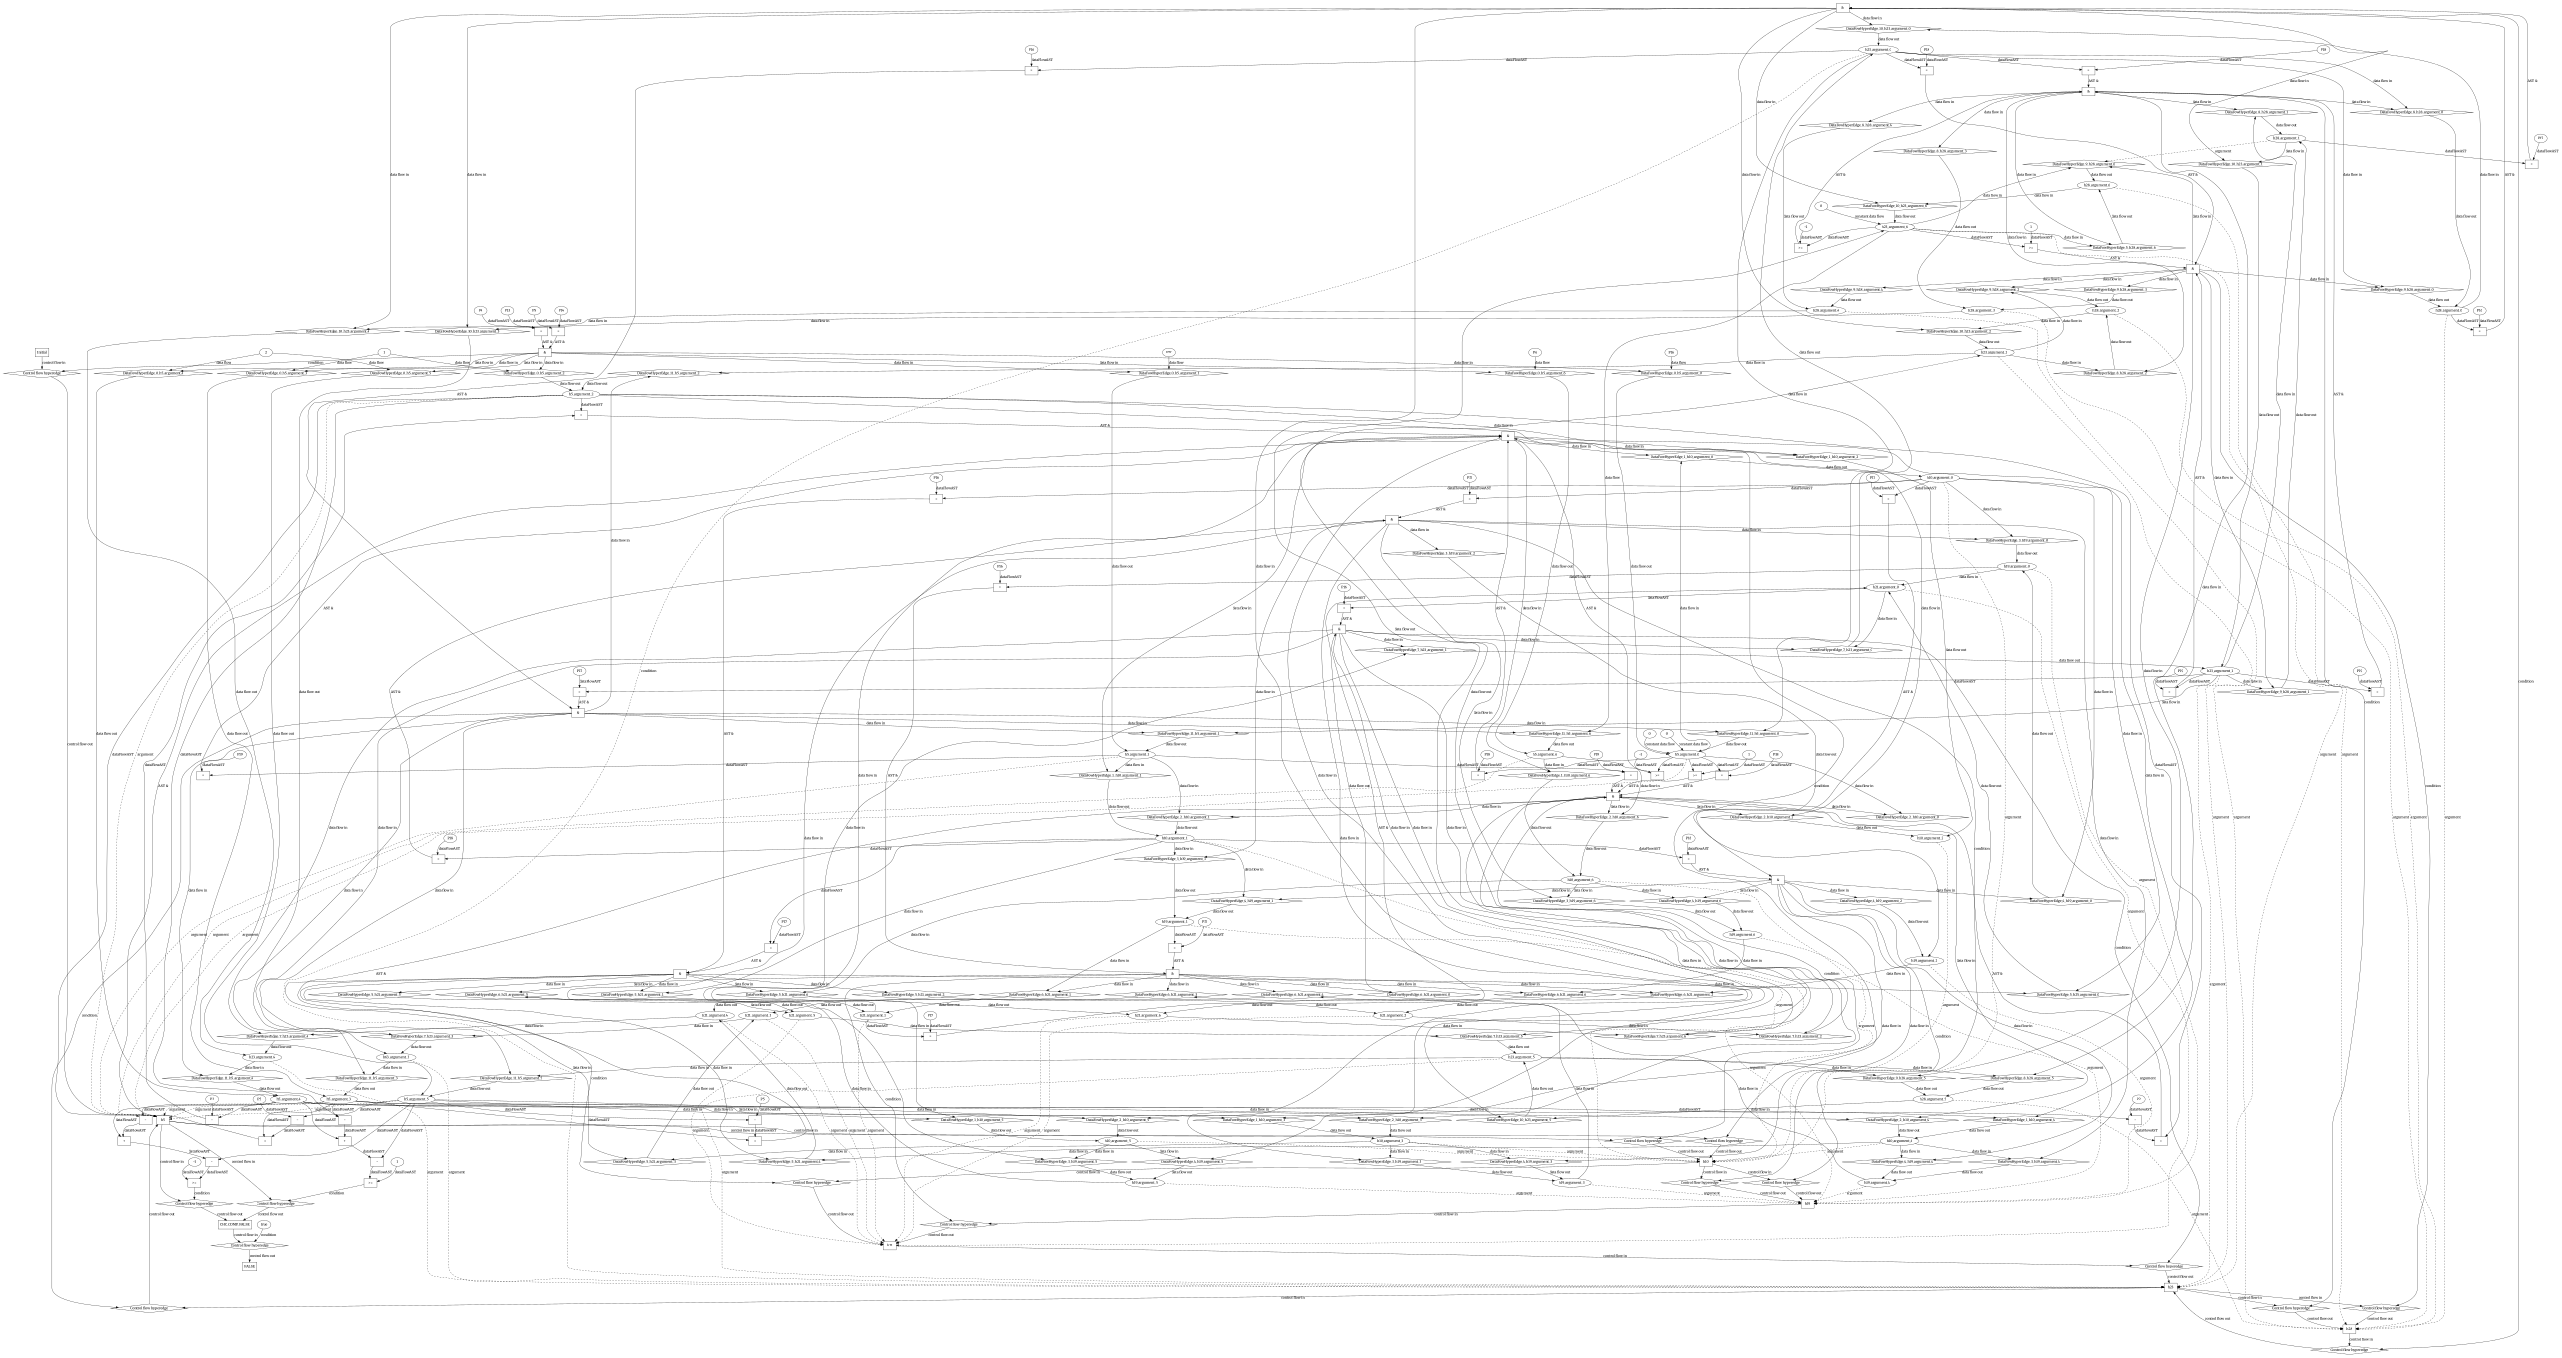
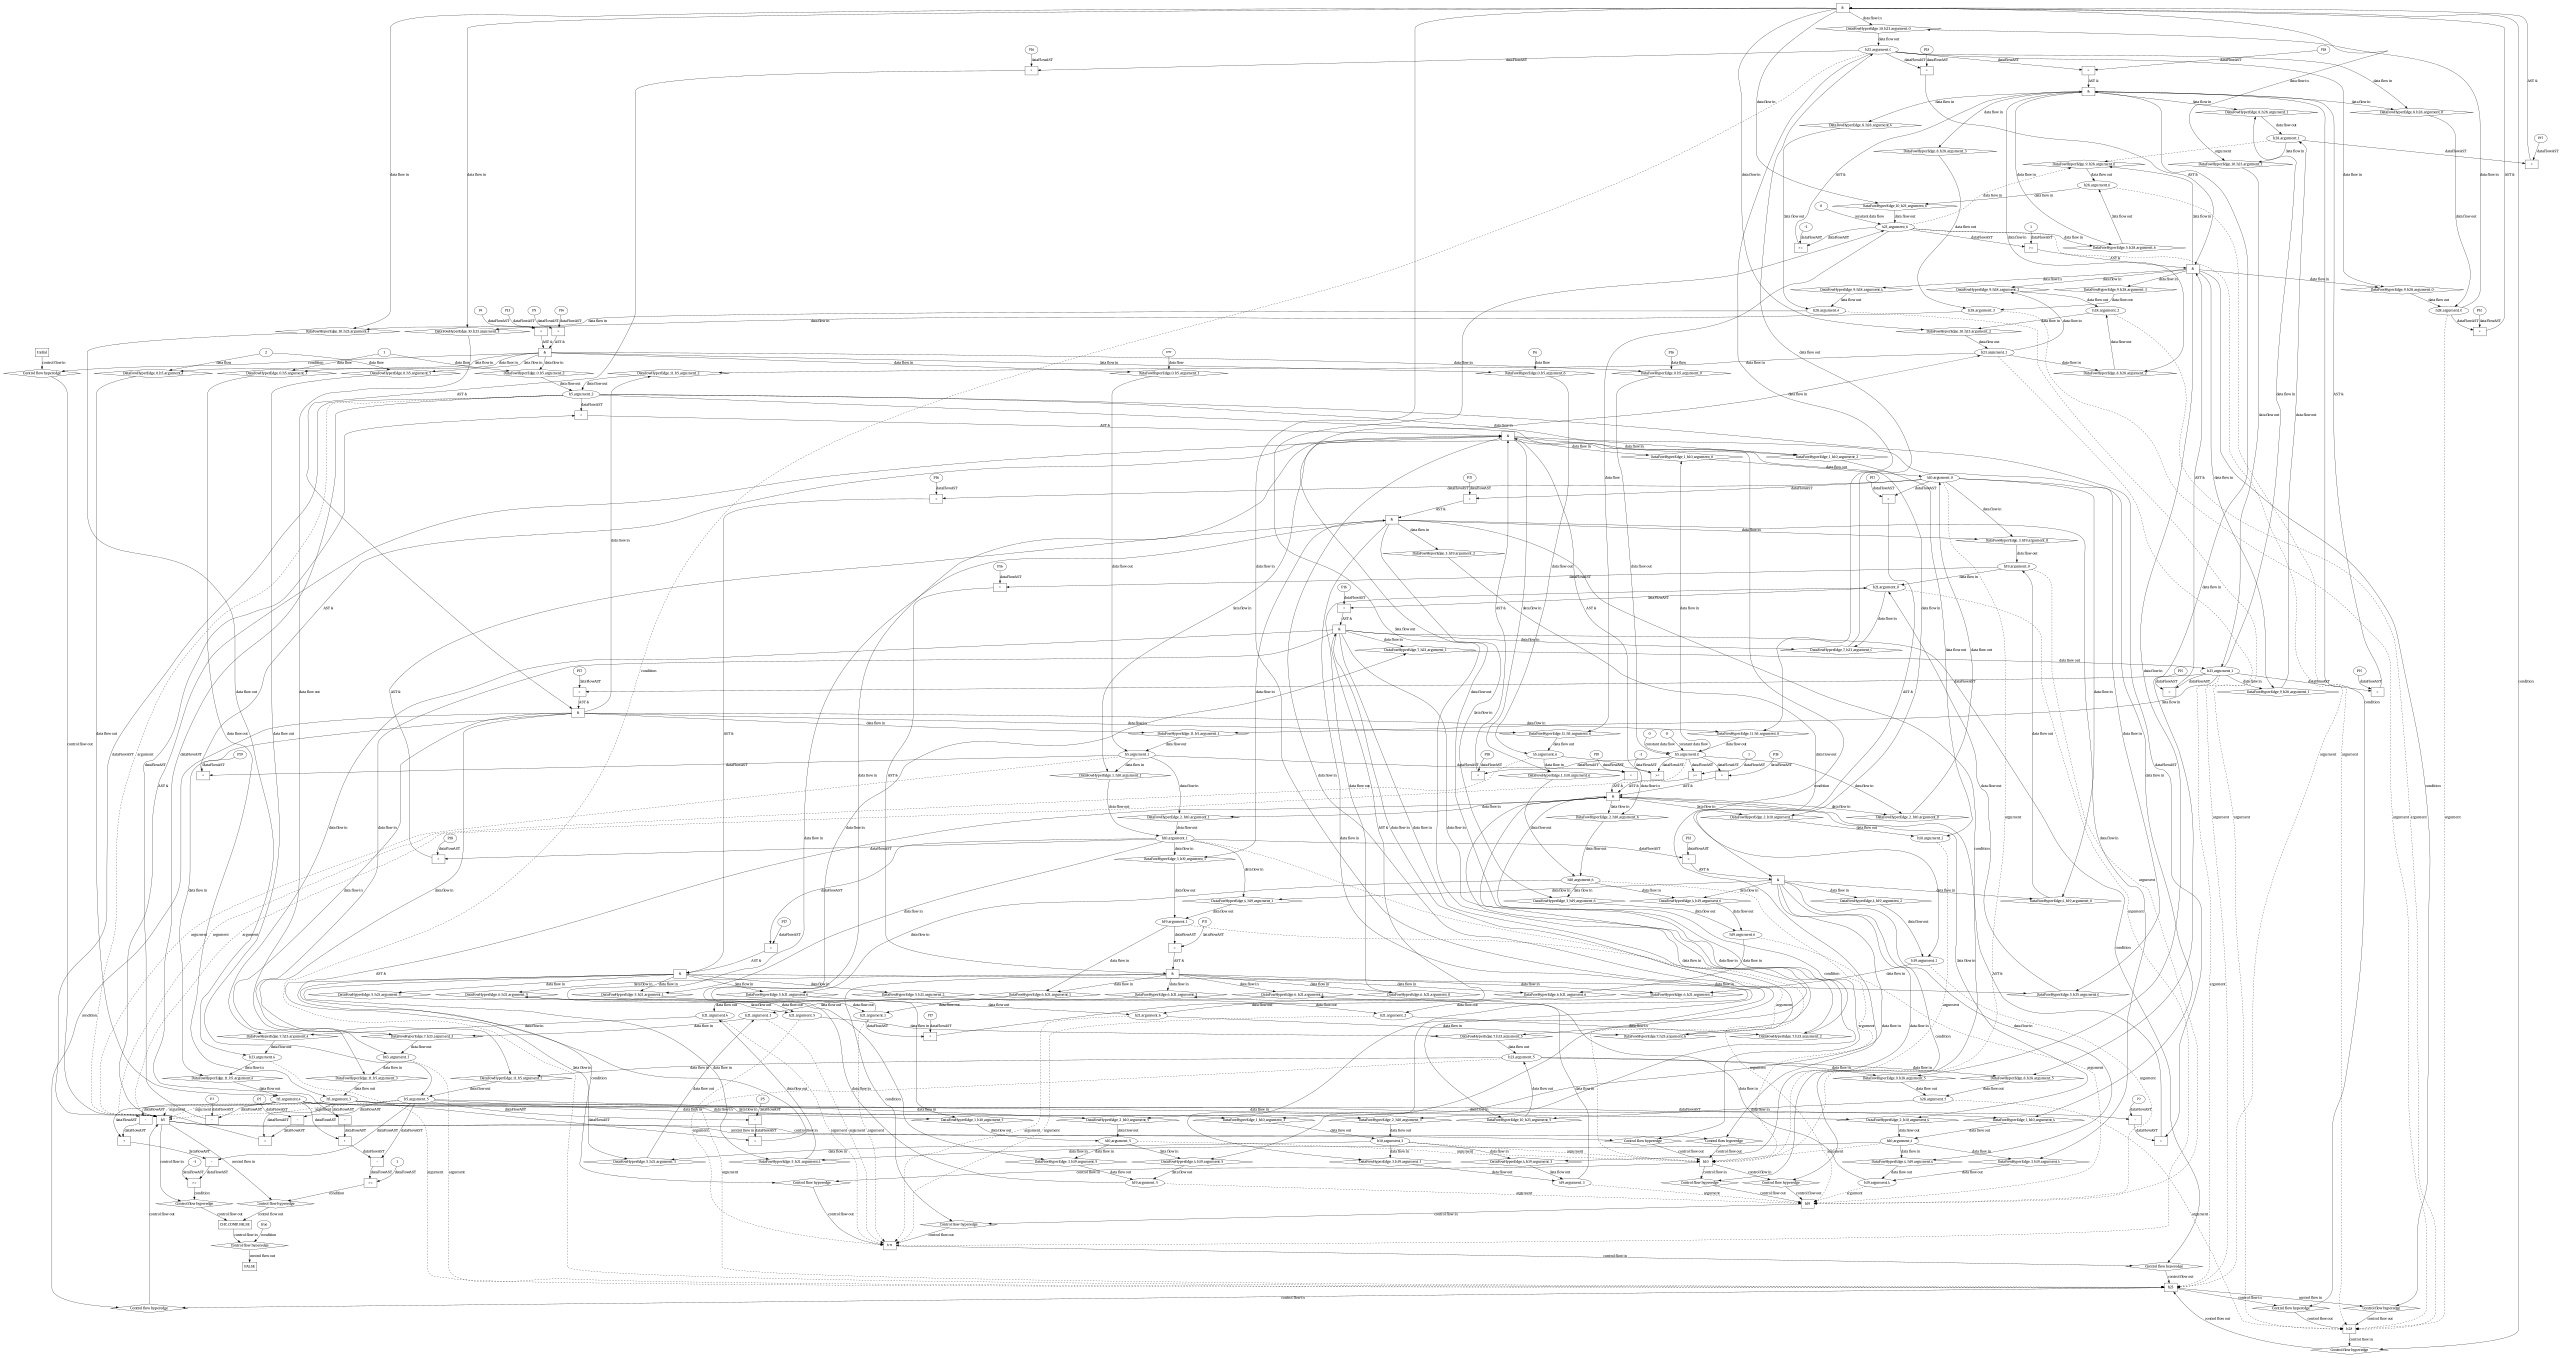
(1988, 192) -> (1988, 192)
none -> (1971, 656)
